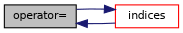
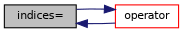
(40, 16) -> (40, 16)
(147, 16) -> (147, 16)
